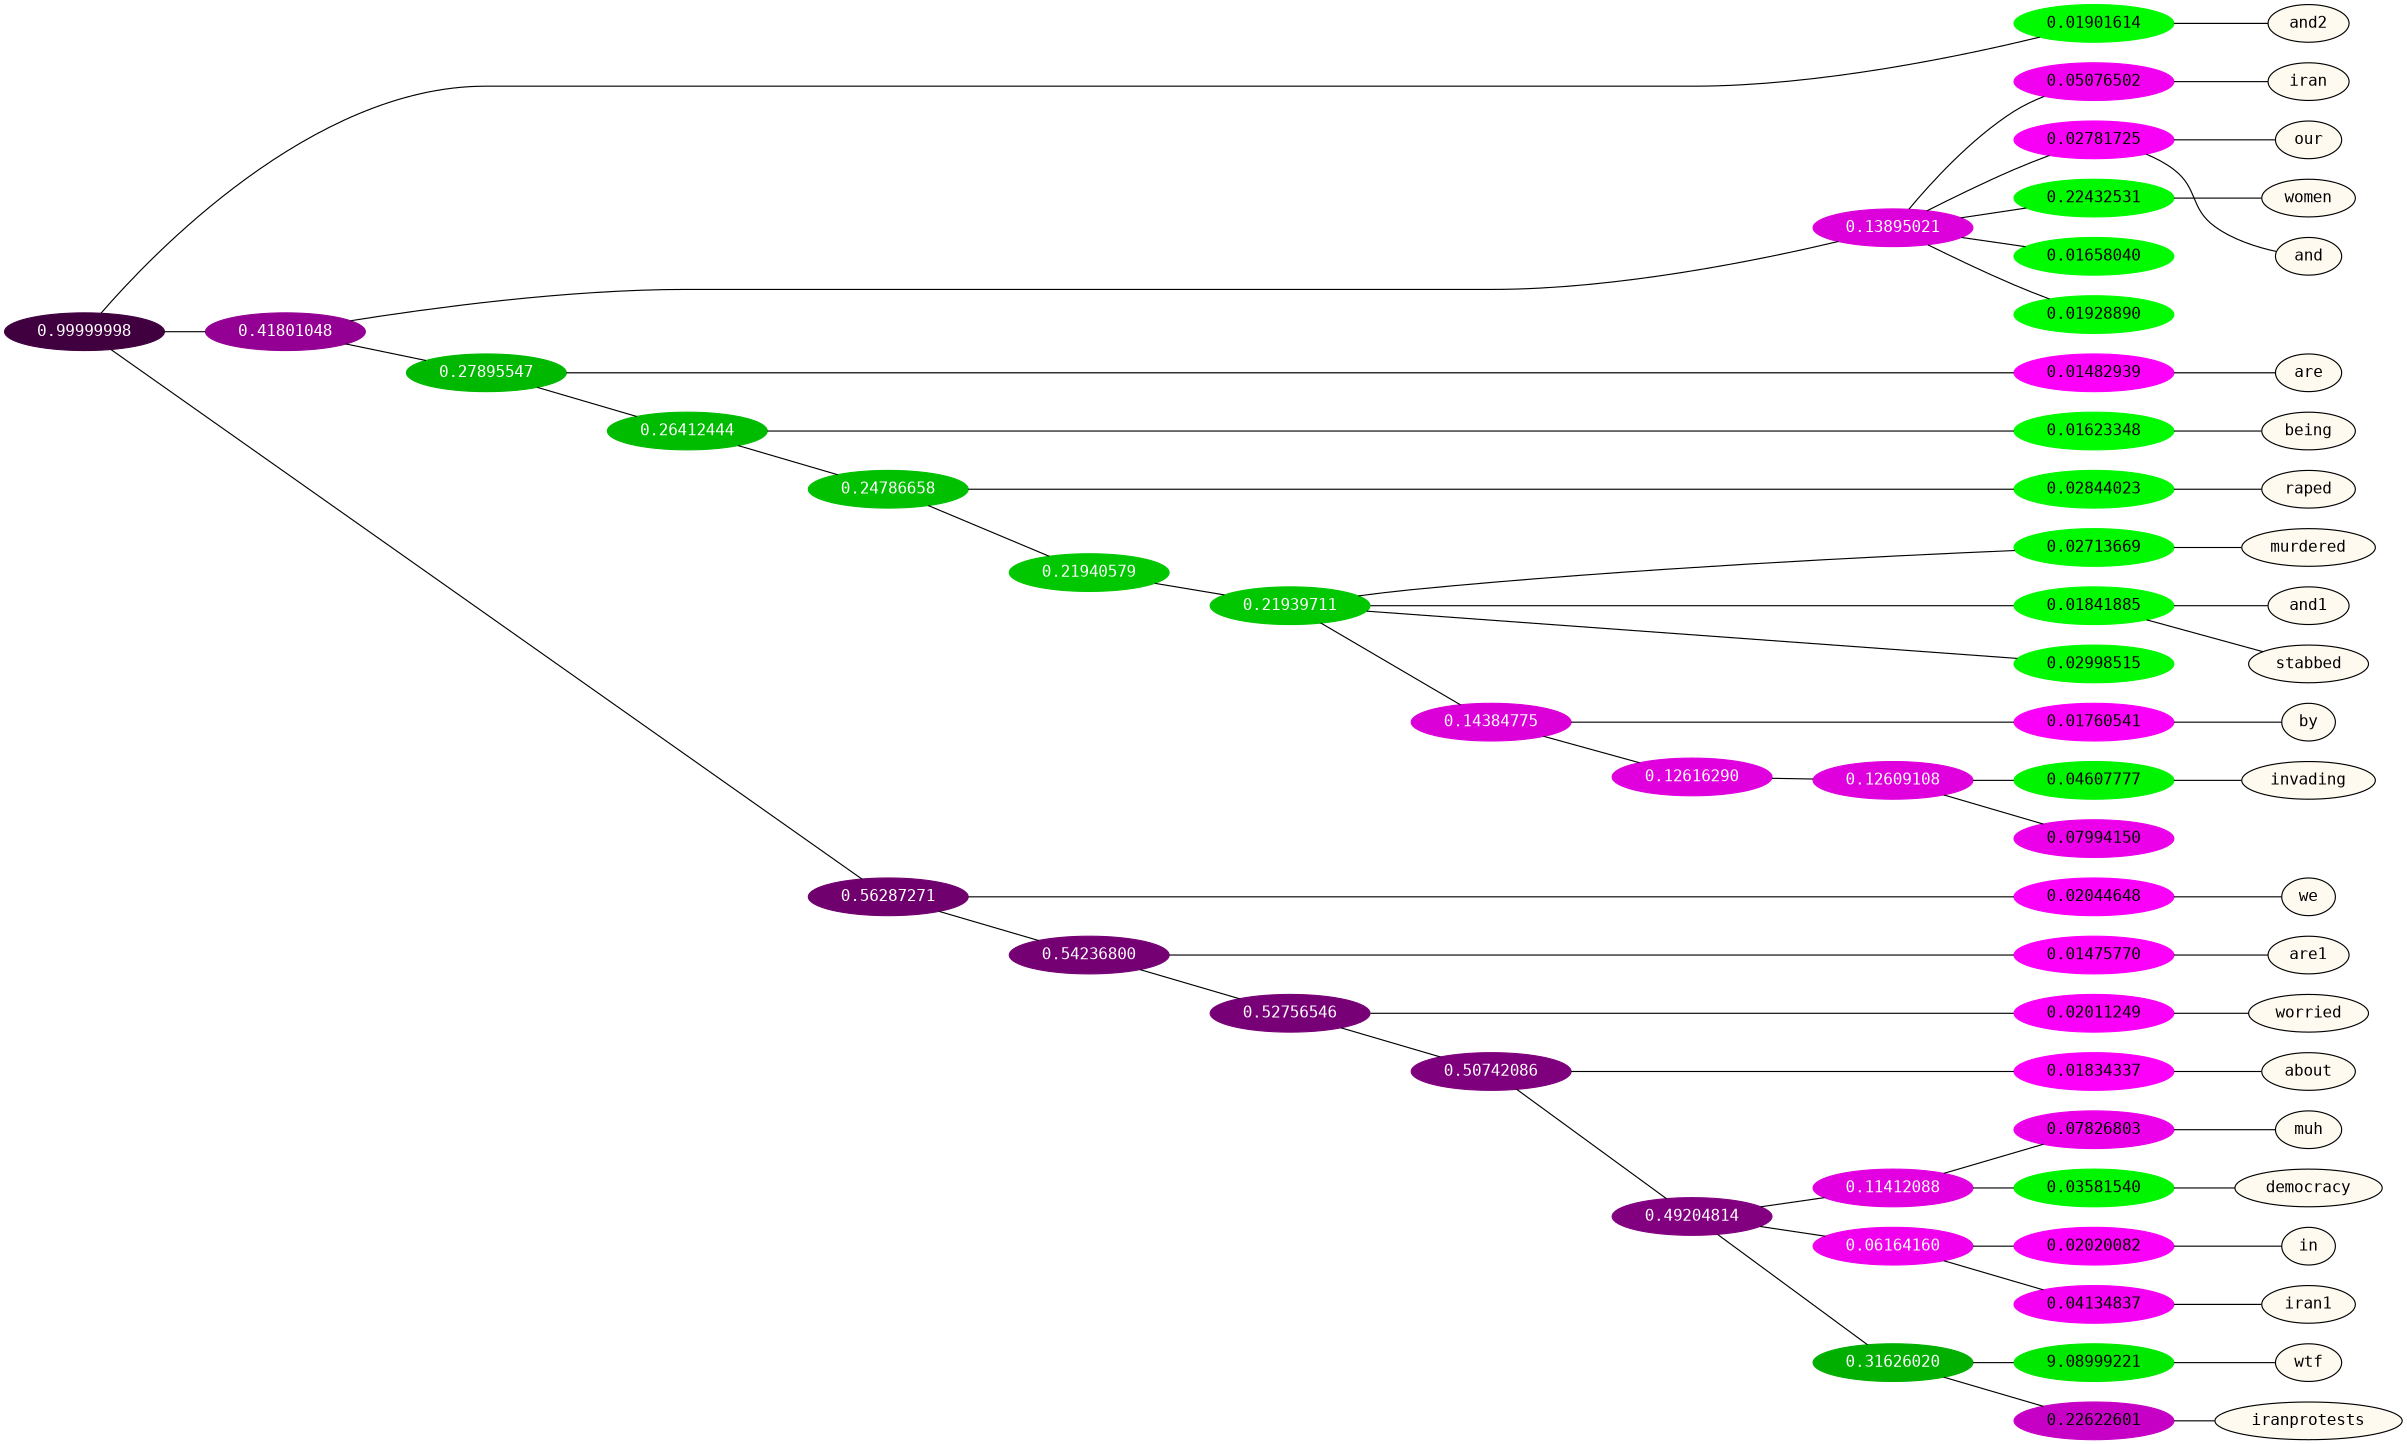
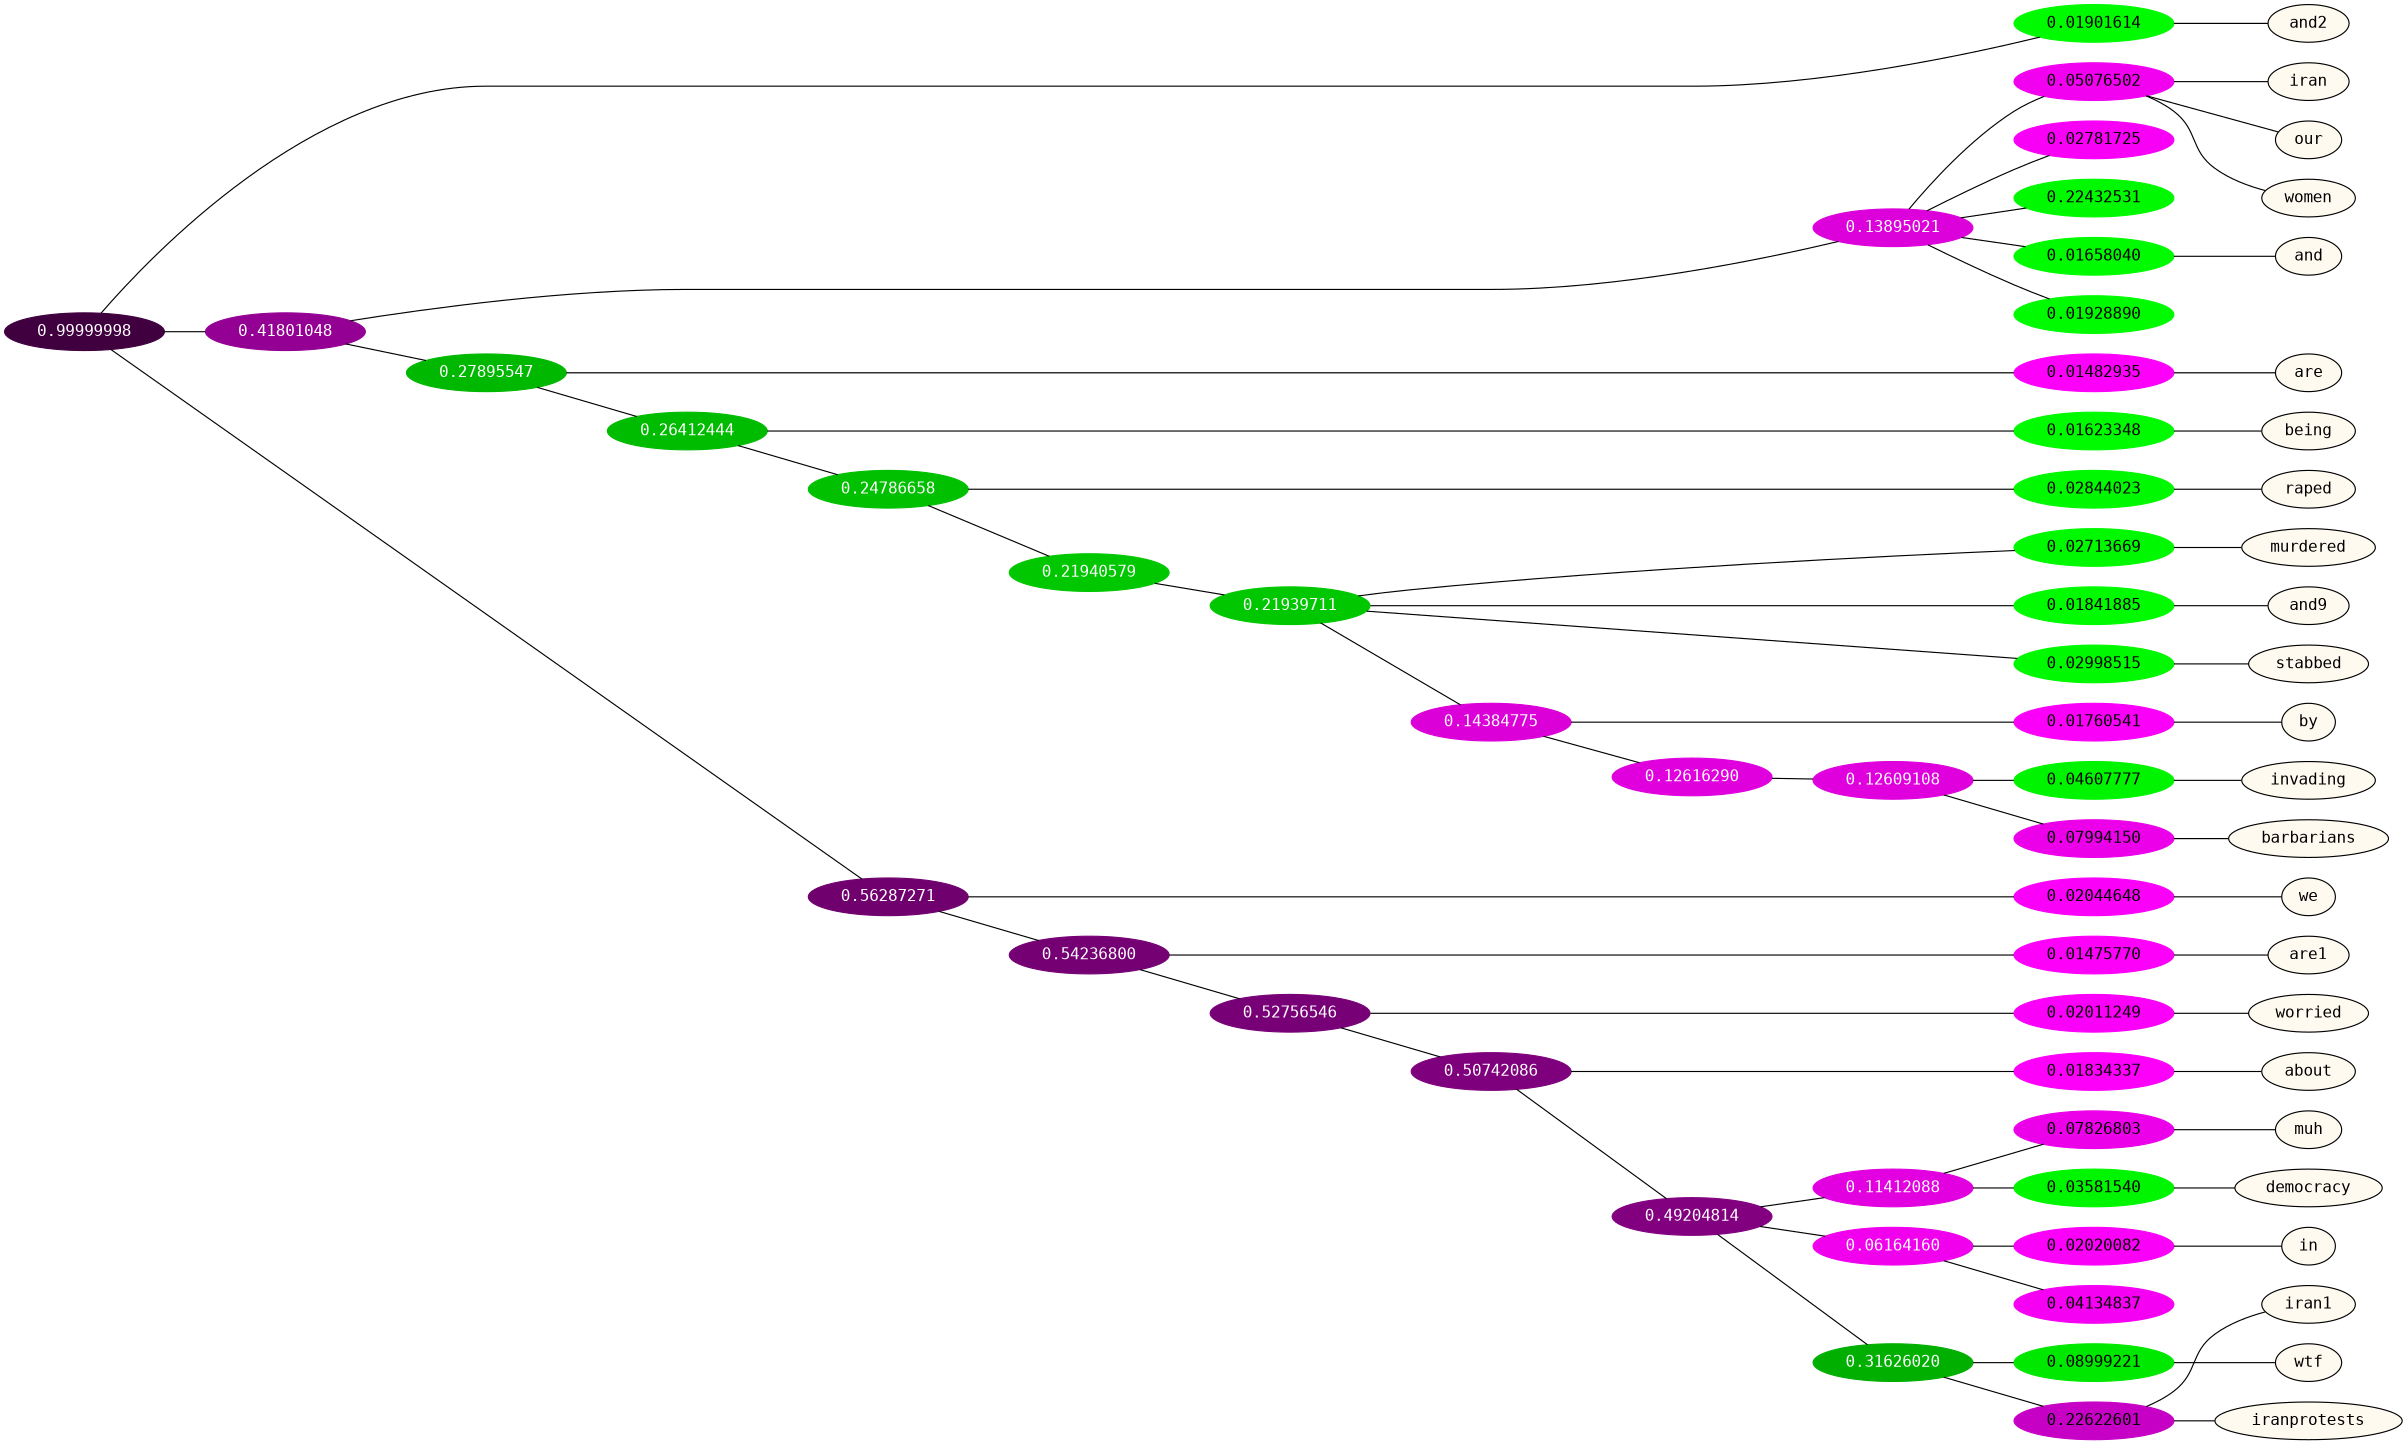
(2225, 140) -> (2212, 114)
(2218, 198) -> (2199, 151)
(2202, 214) -> (2225, 256)
(2094, 373) -> (2094, 373)
(2309, 606) -> (2309, 606)
(2205, 636) -> (2211, 664)
none -> (2309, 839)
(2218, 1304) -> (2199, 1352)
(2094, 1363) -> (2094, 1363)
